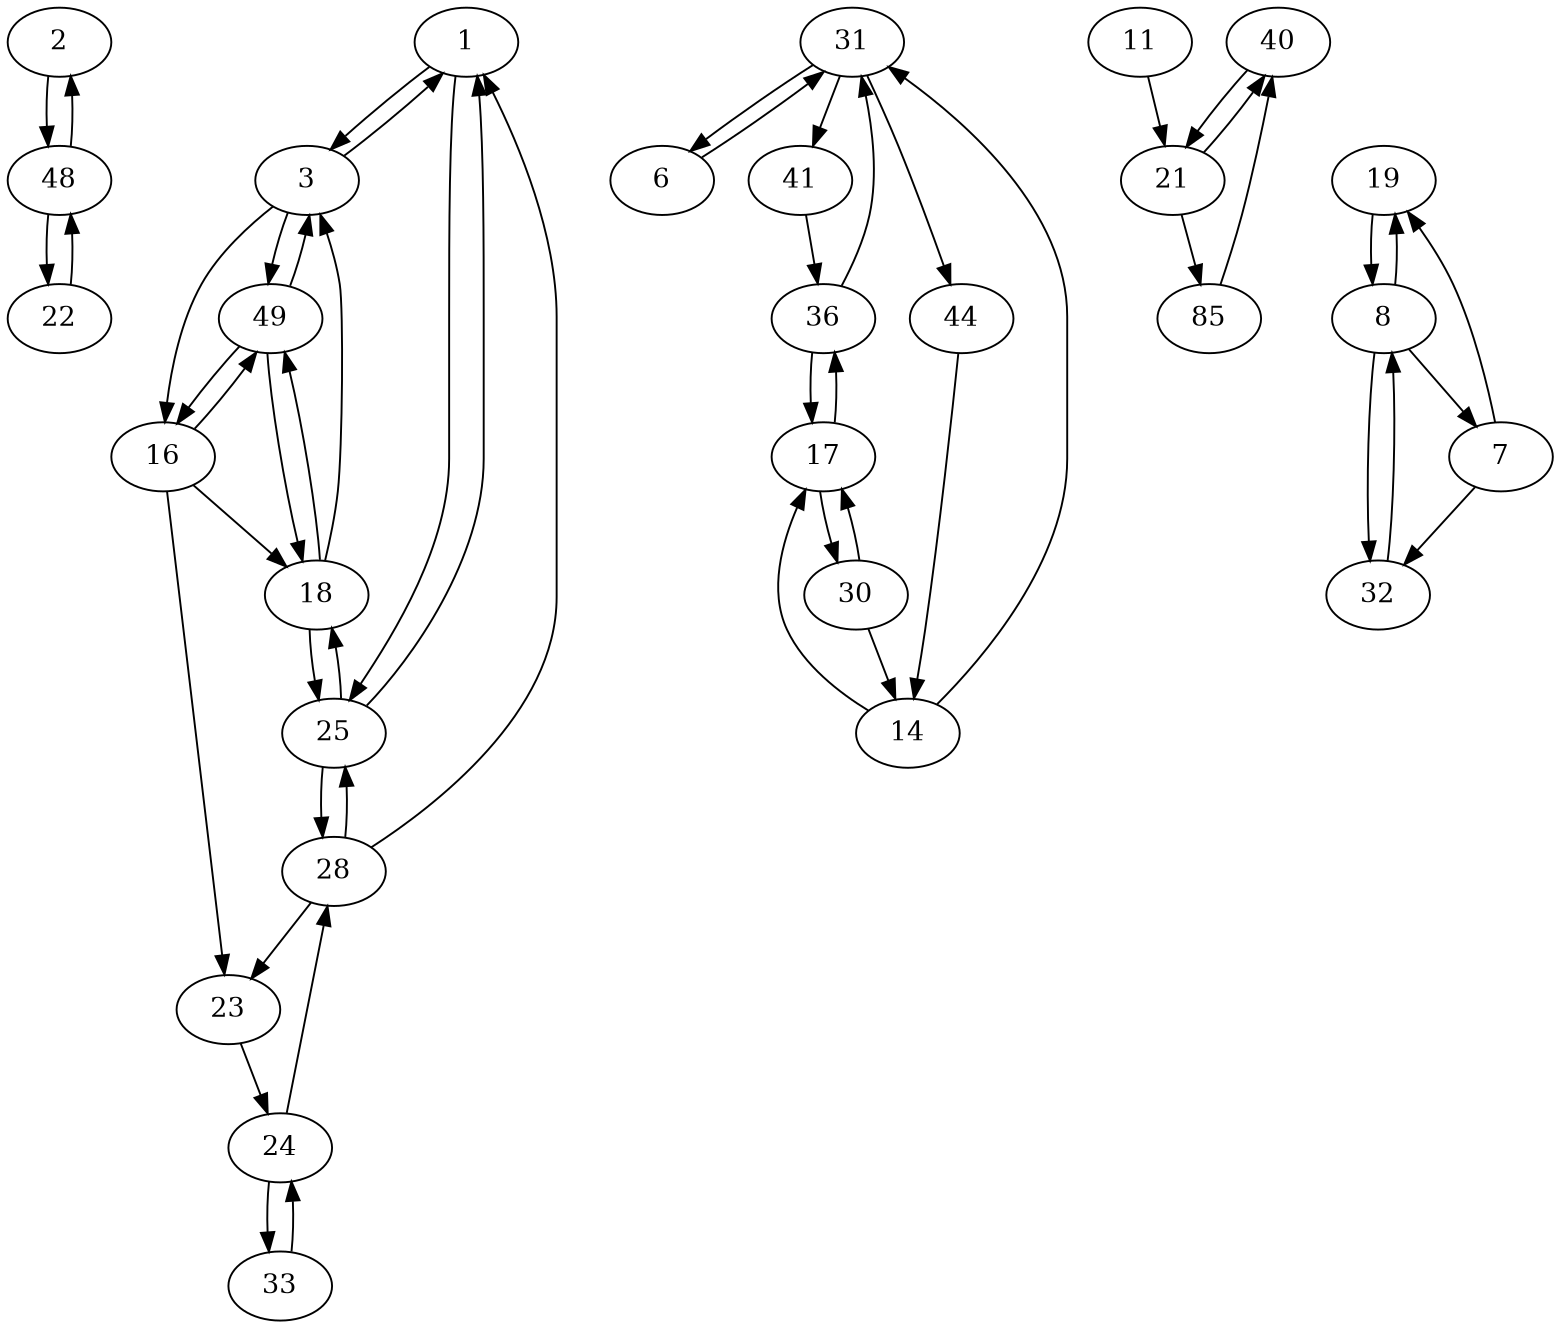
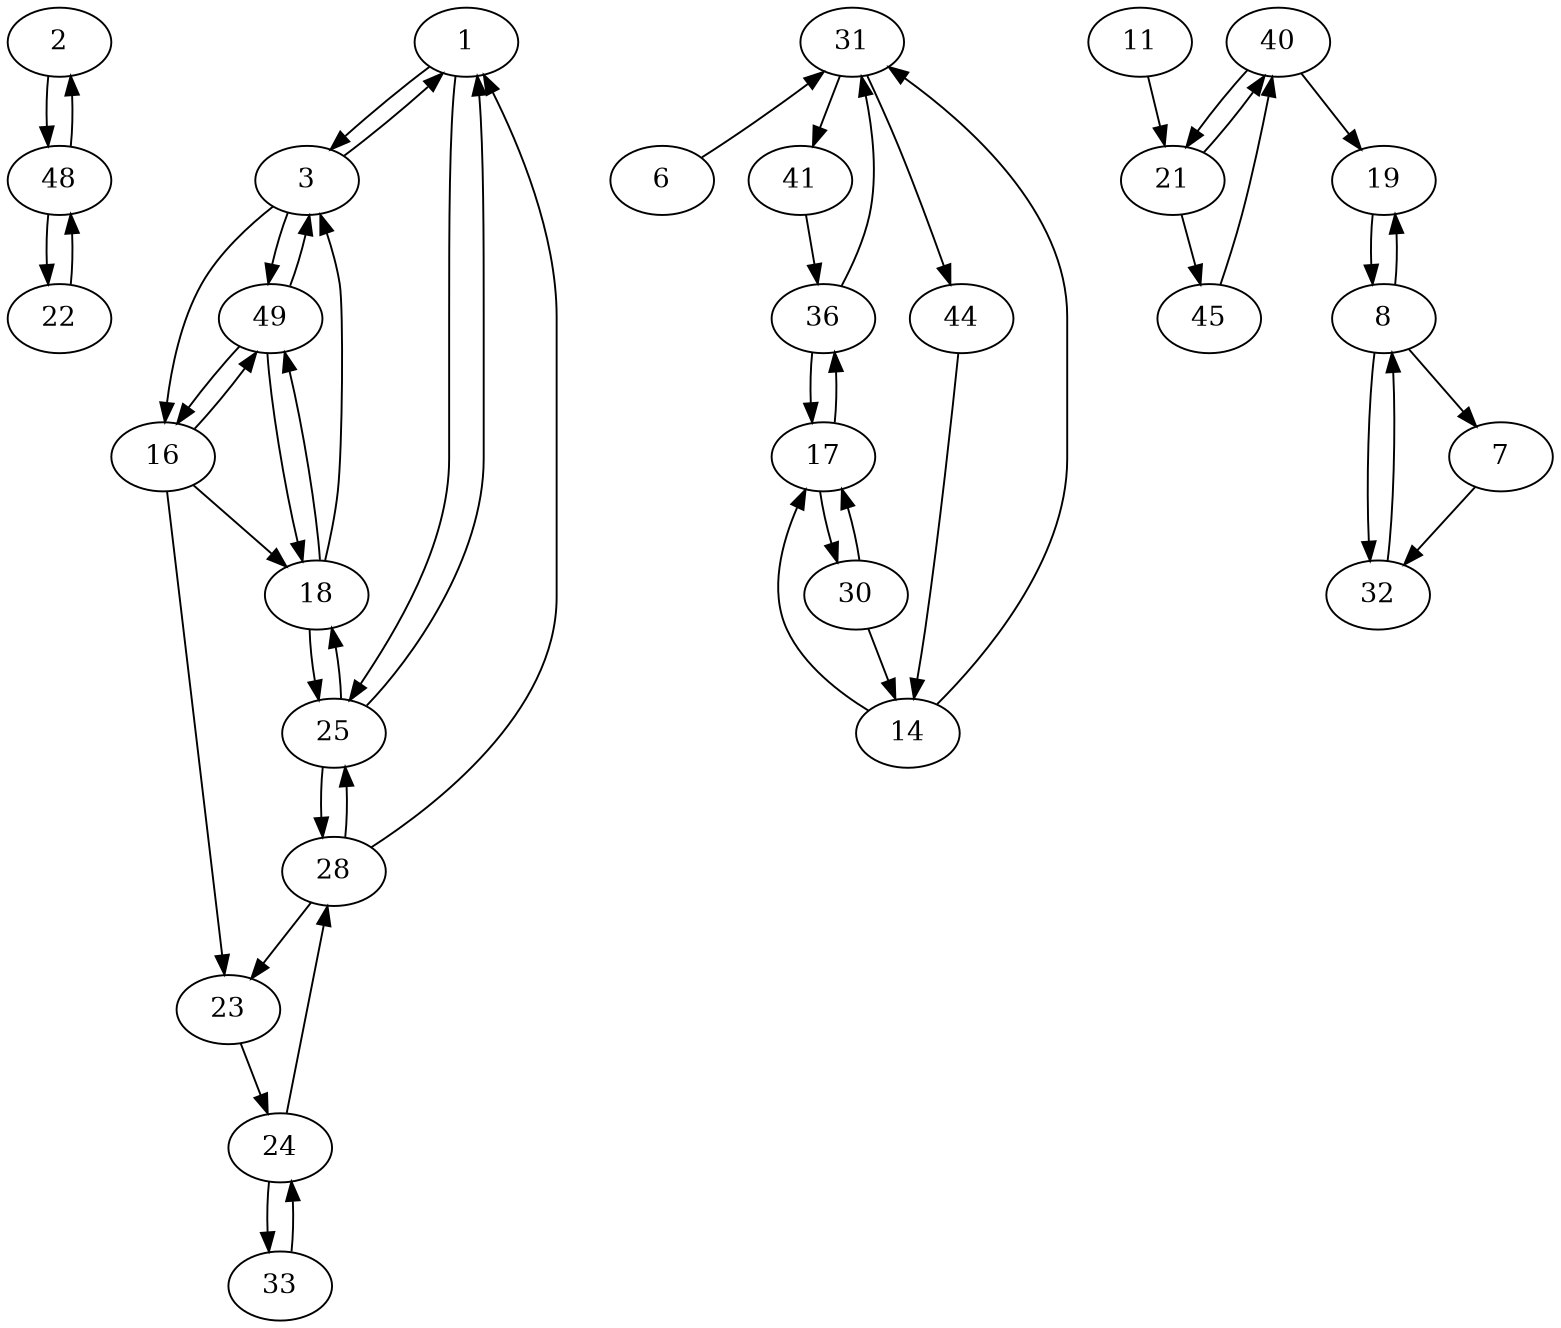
(759, 101) -> none
(1209, 319) -> (1209, 319)
(1468, 321) -> (1325, 104)
